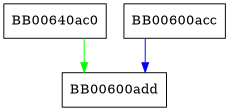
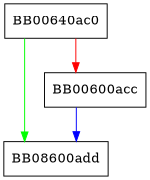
none -> (76, 51)
(114, 90) -> (56, 159)
